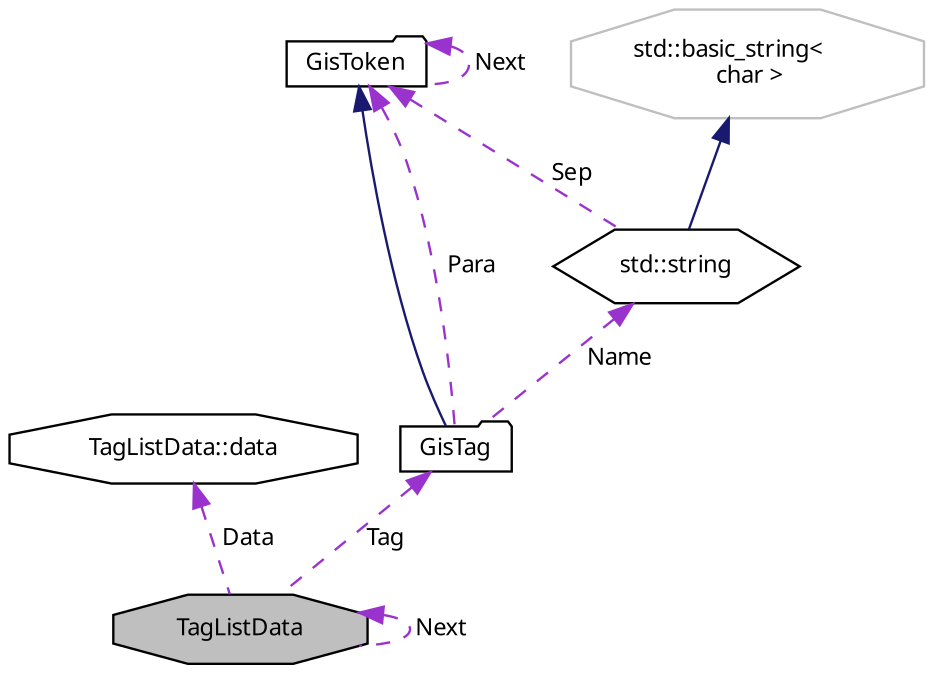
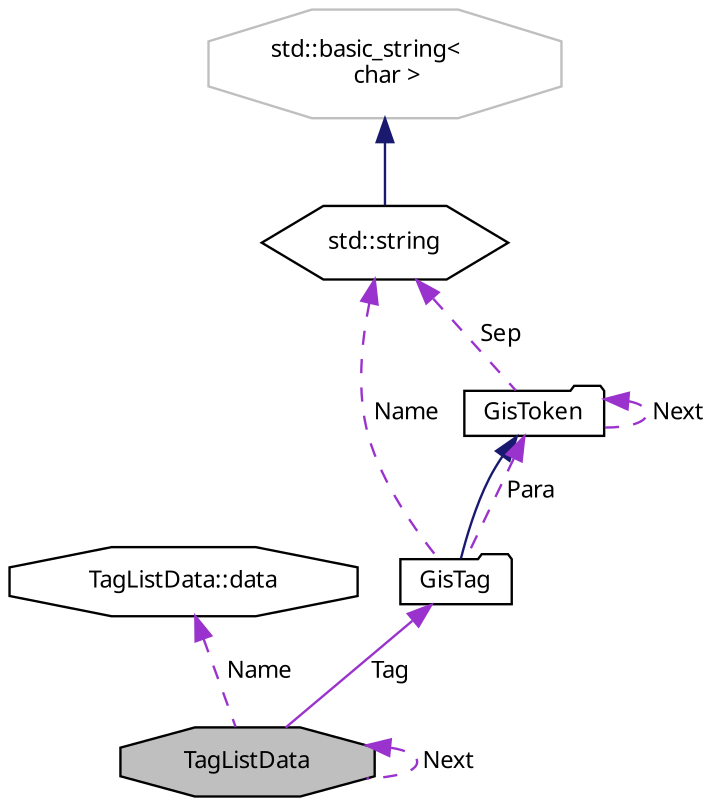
(515, 164) -> (475, 345)
(246, 539) -> (258, 672)
(346, 541) -> (349, 674)
